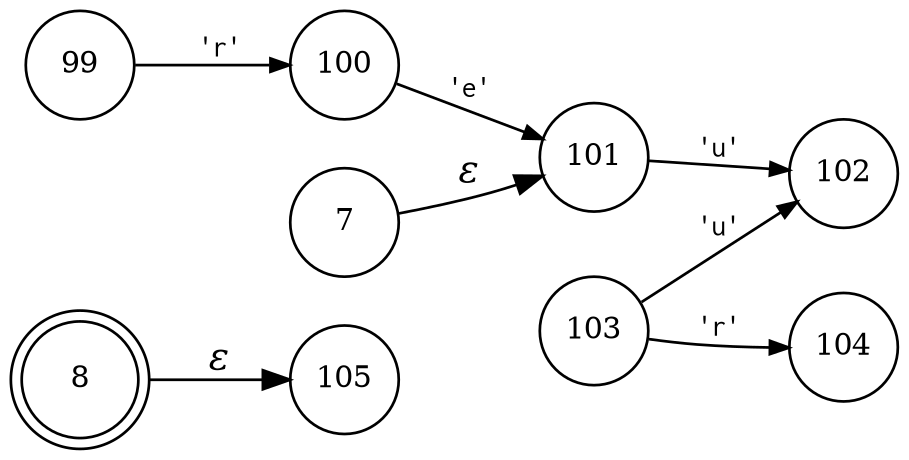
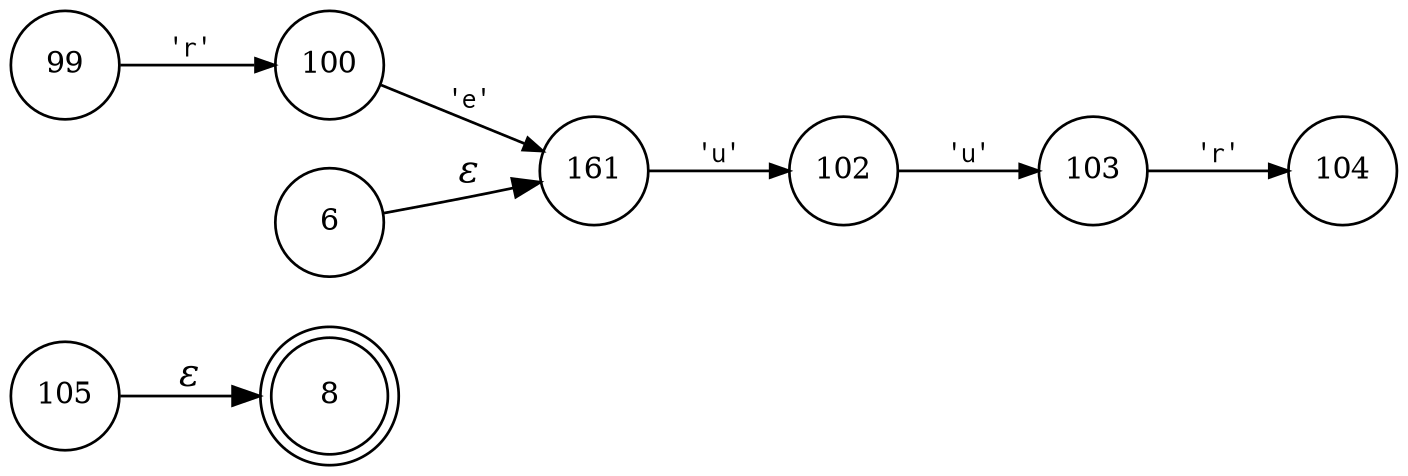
(594, 157) -> (594, 171)
(344, 222) -> (330, 222)
(711, 257) -> (959, 171)
(206, 380) -> (176, 396)
